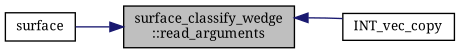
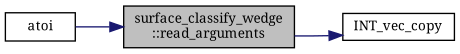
(325, 18) -> (312, 36)
(40, 27) -> (40, 27)
